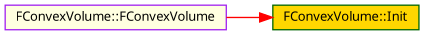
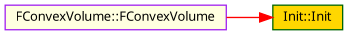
(346, 17) -> (308, 17)
